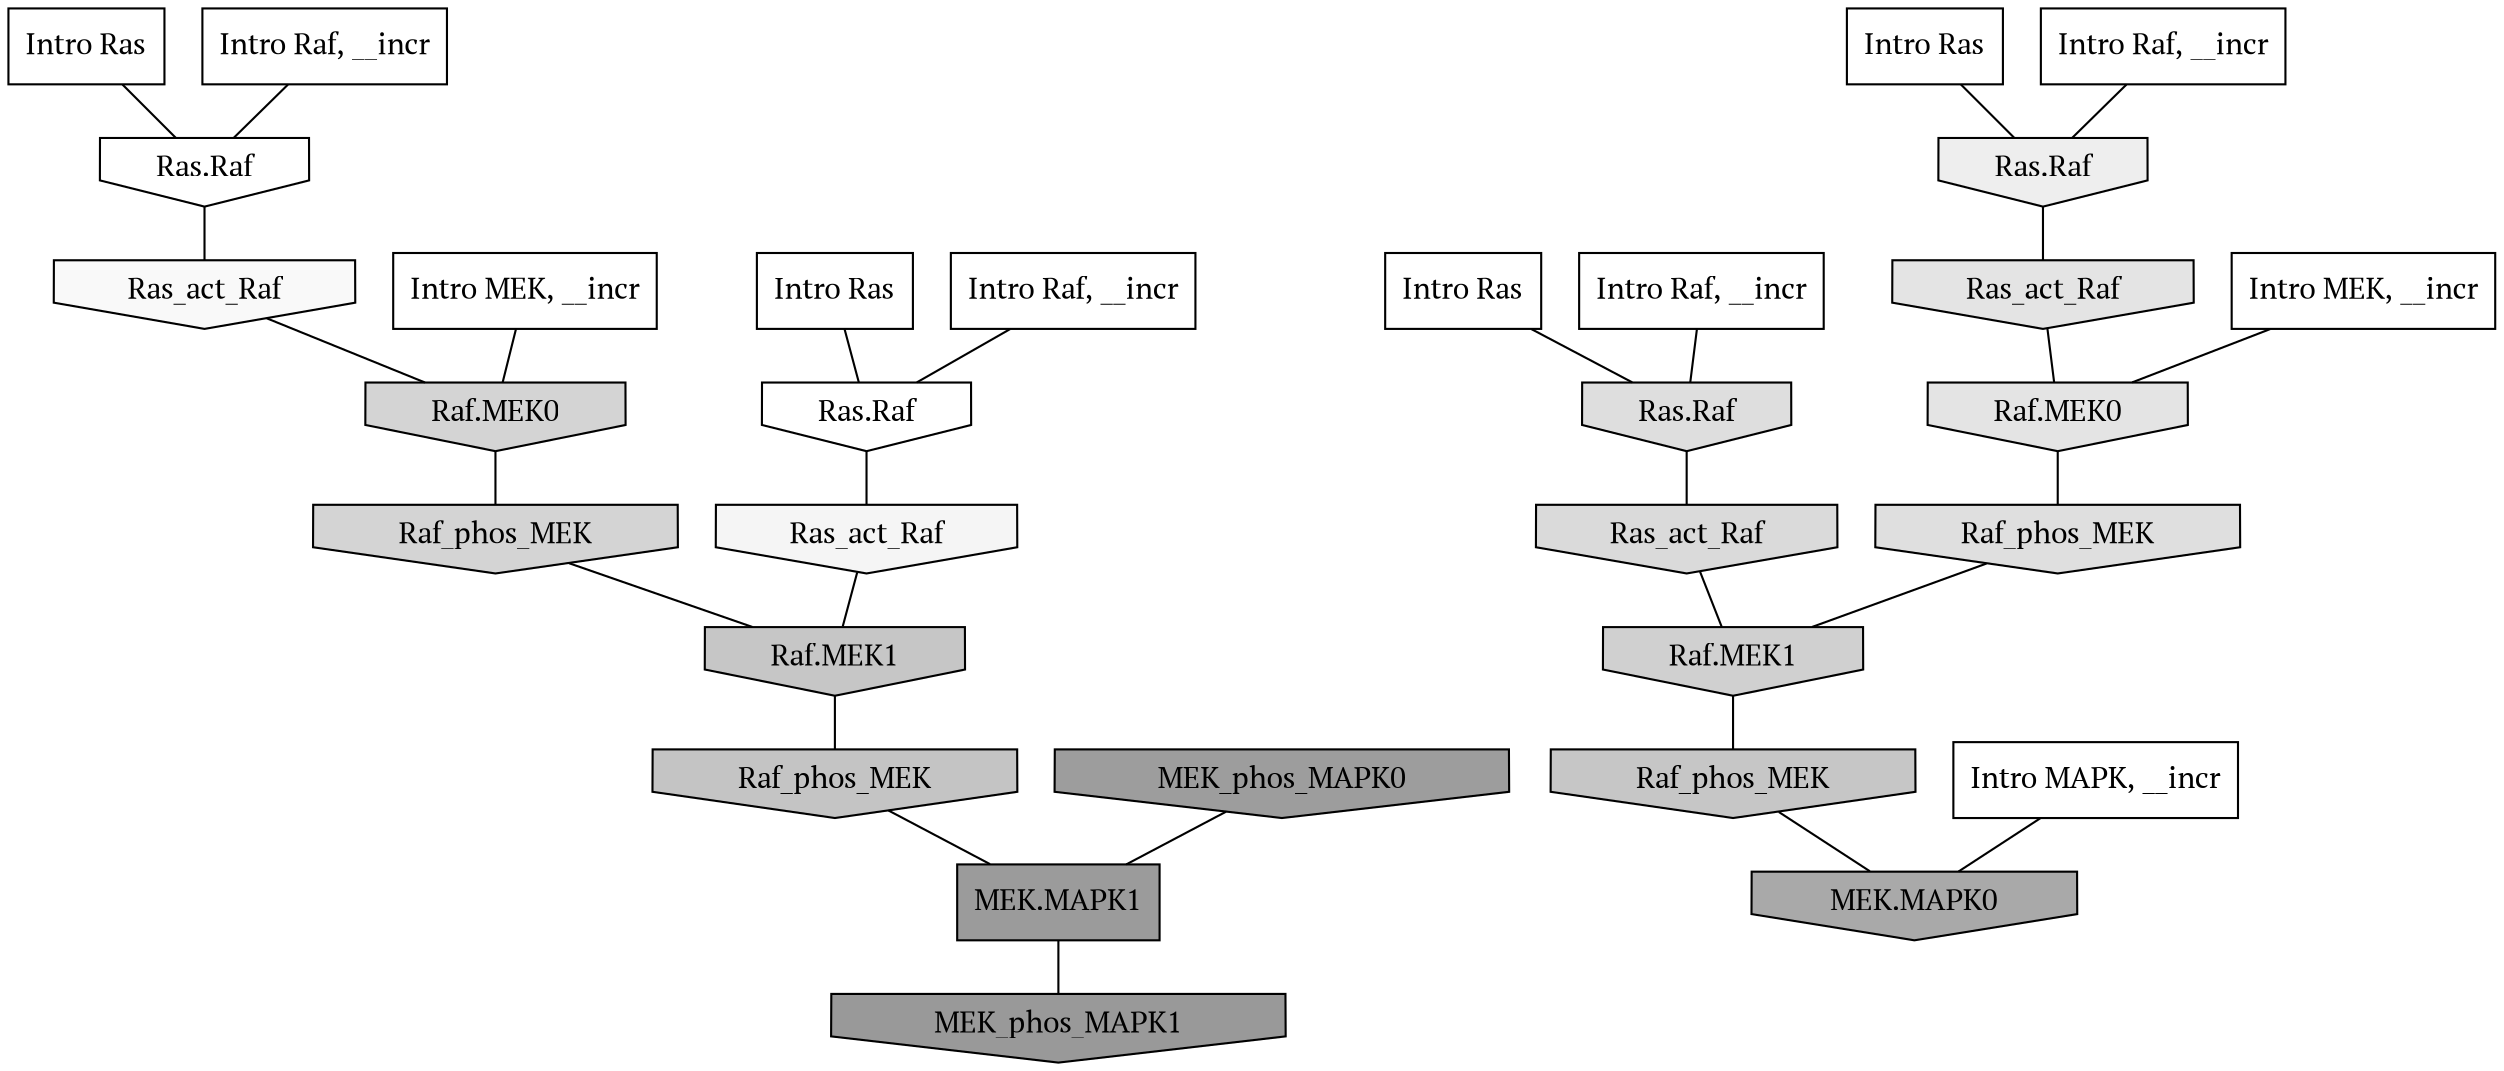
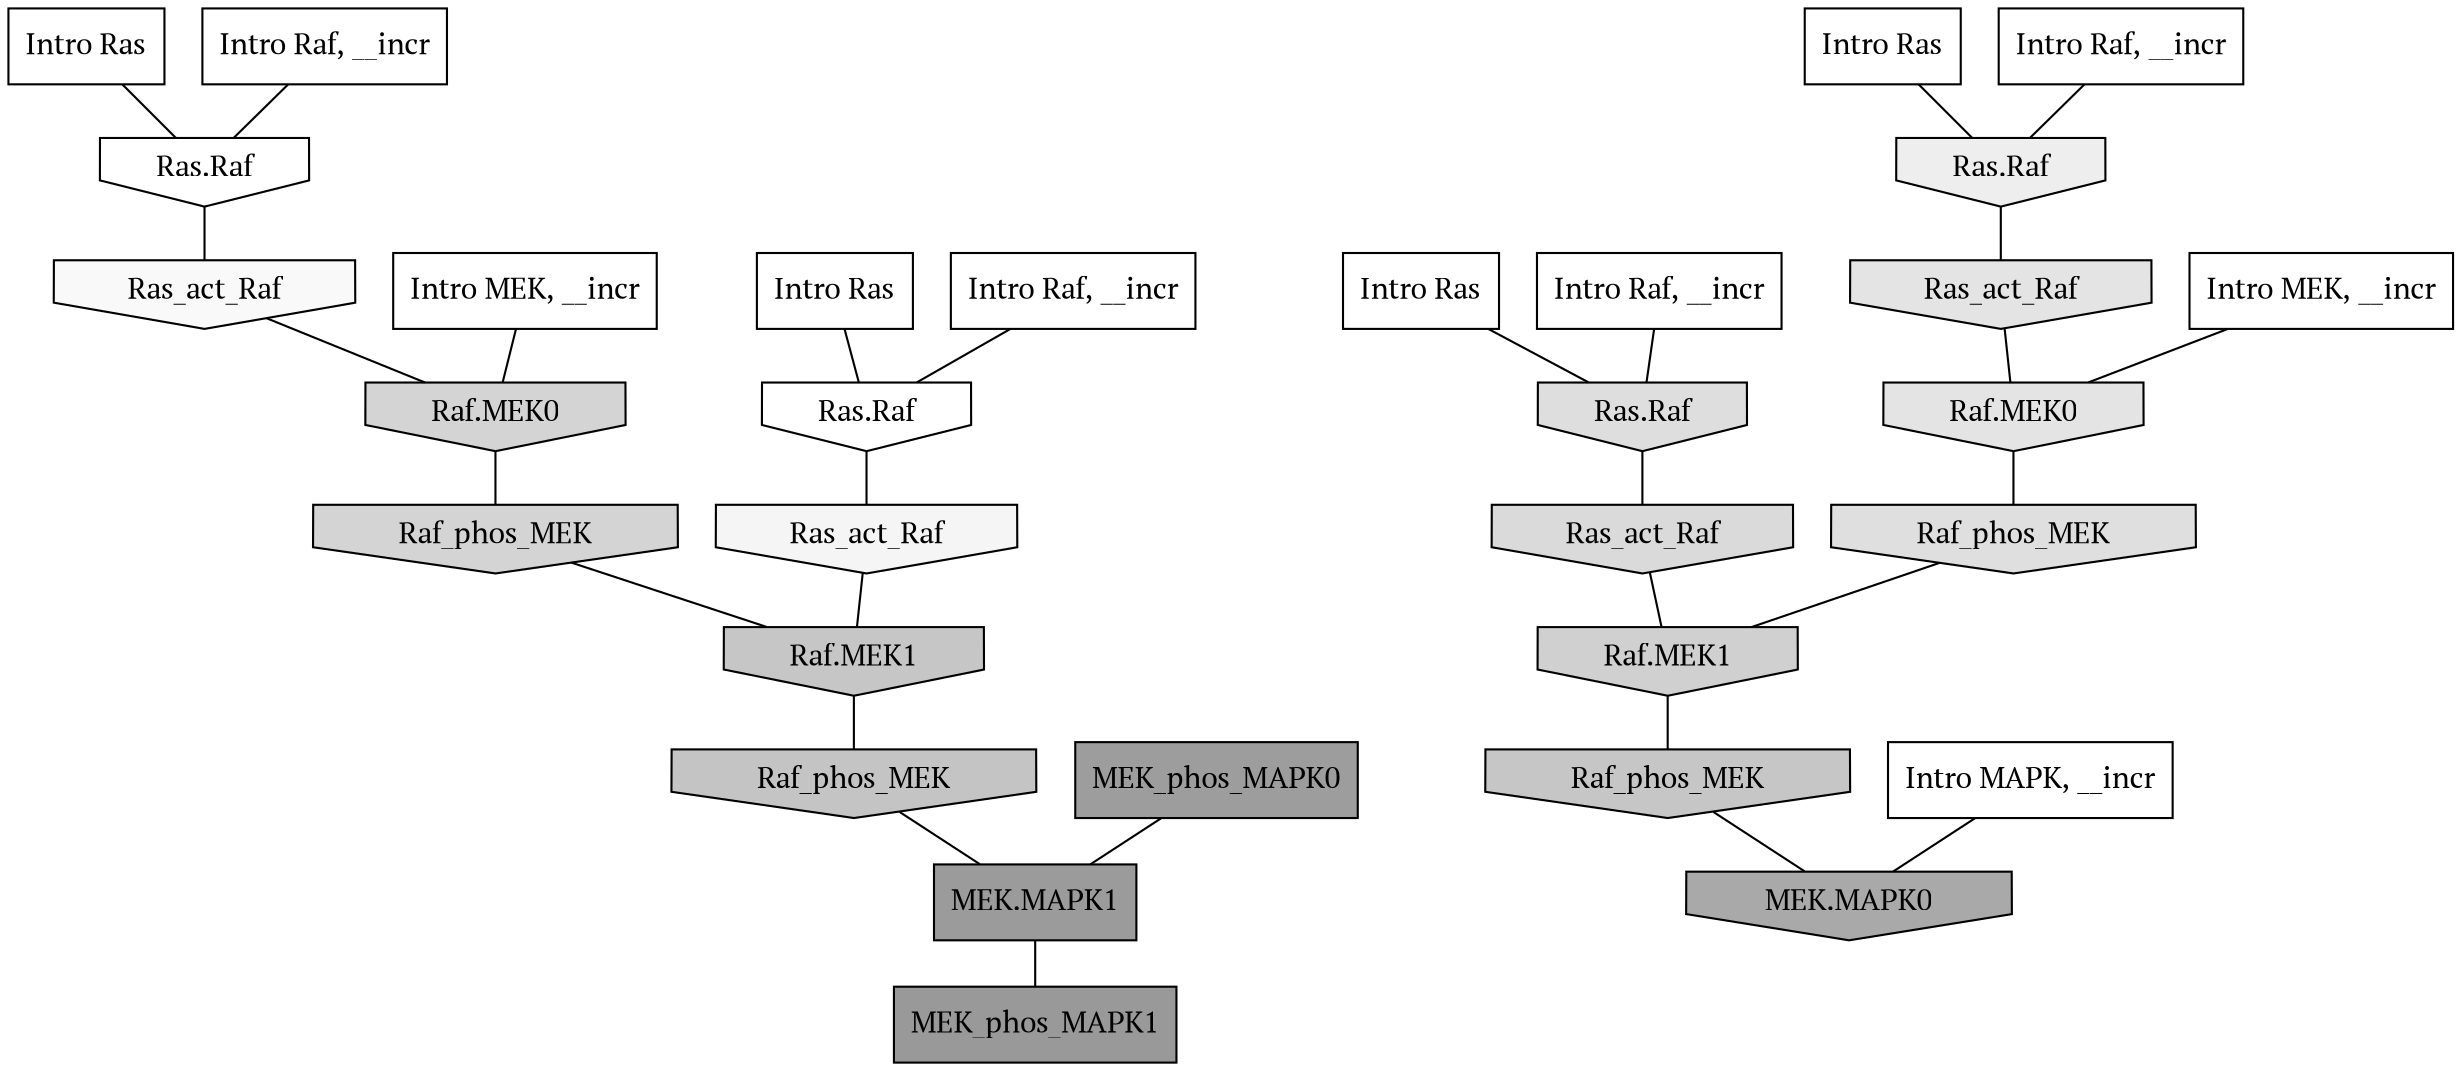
(1282, 780) -> (1217, 780)
(1058, 1025) -> (1035, 1025)
